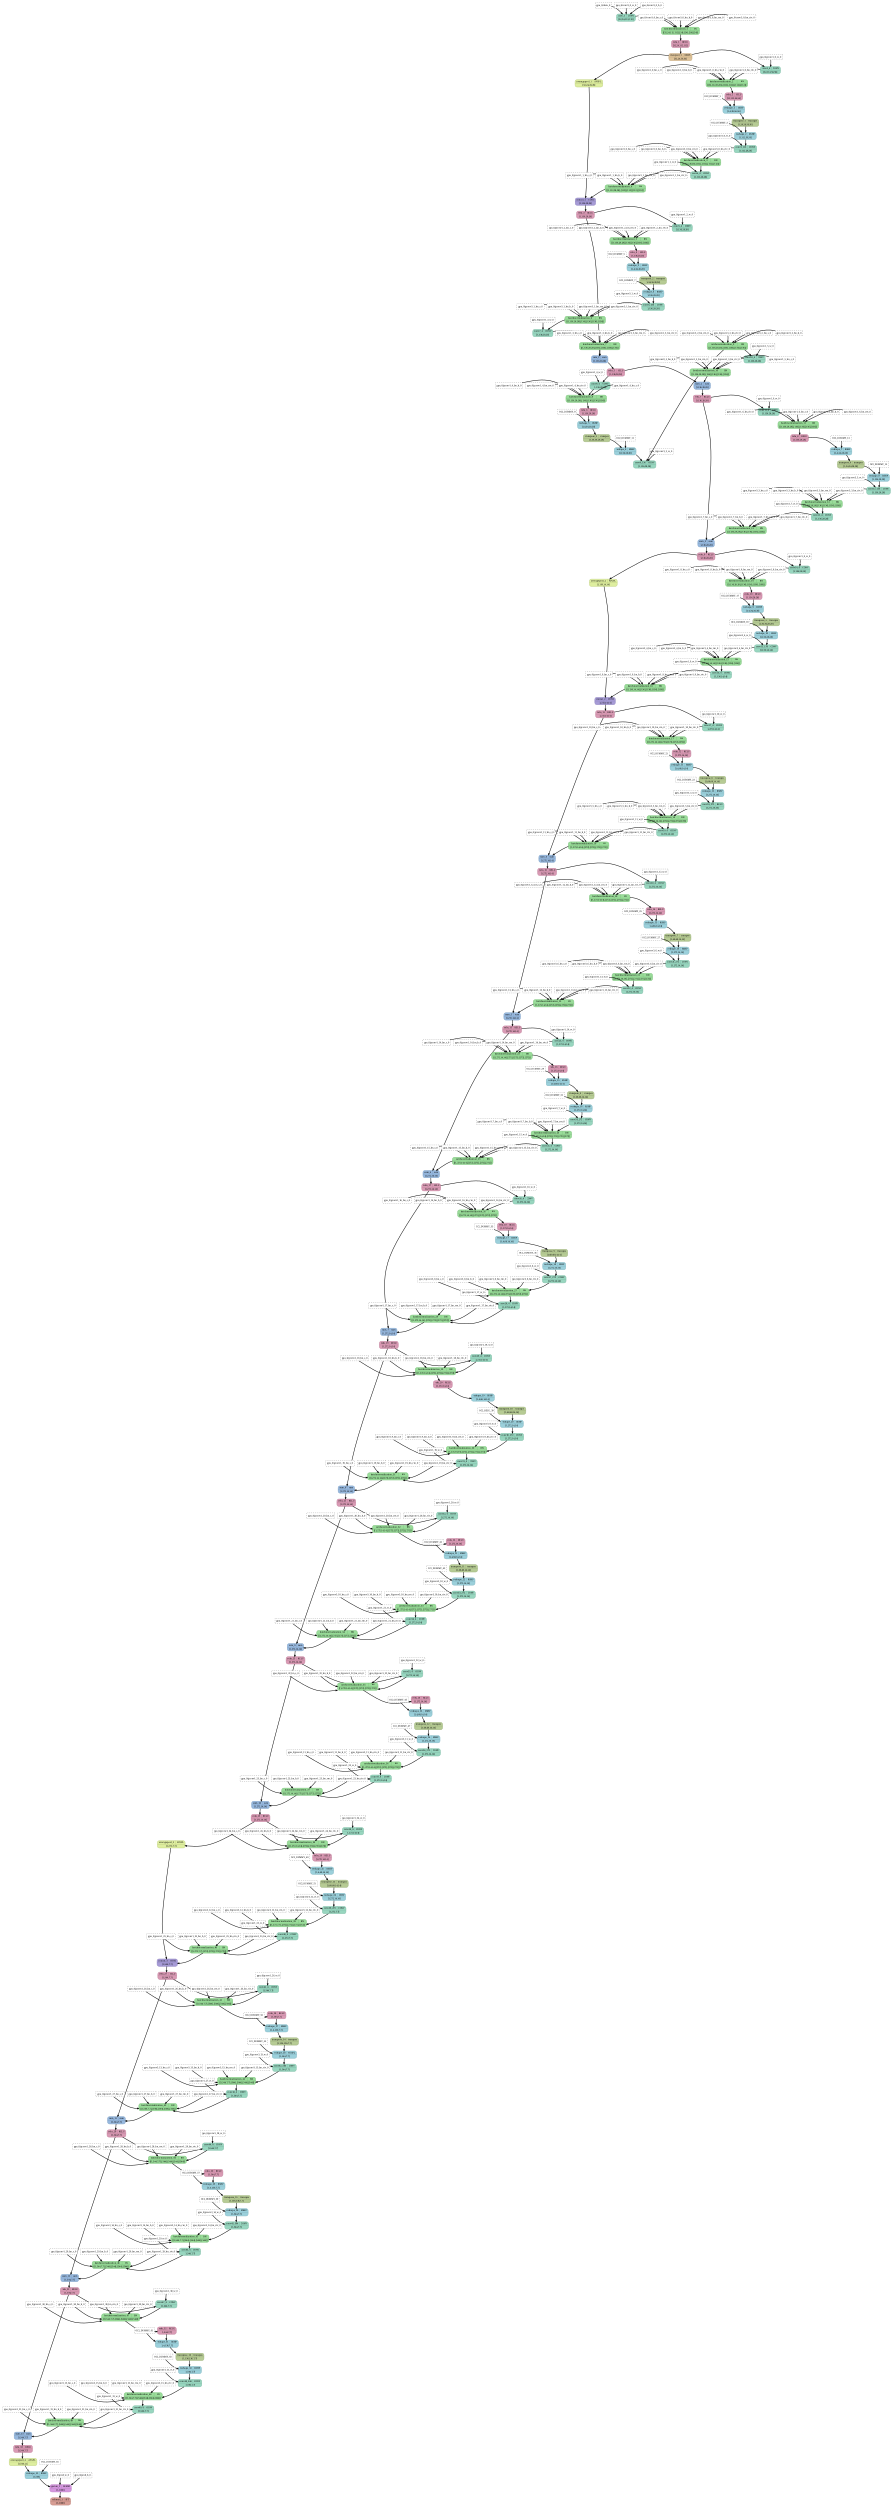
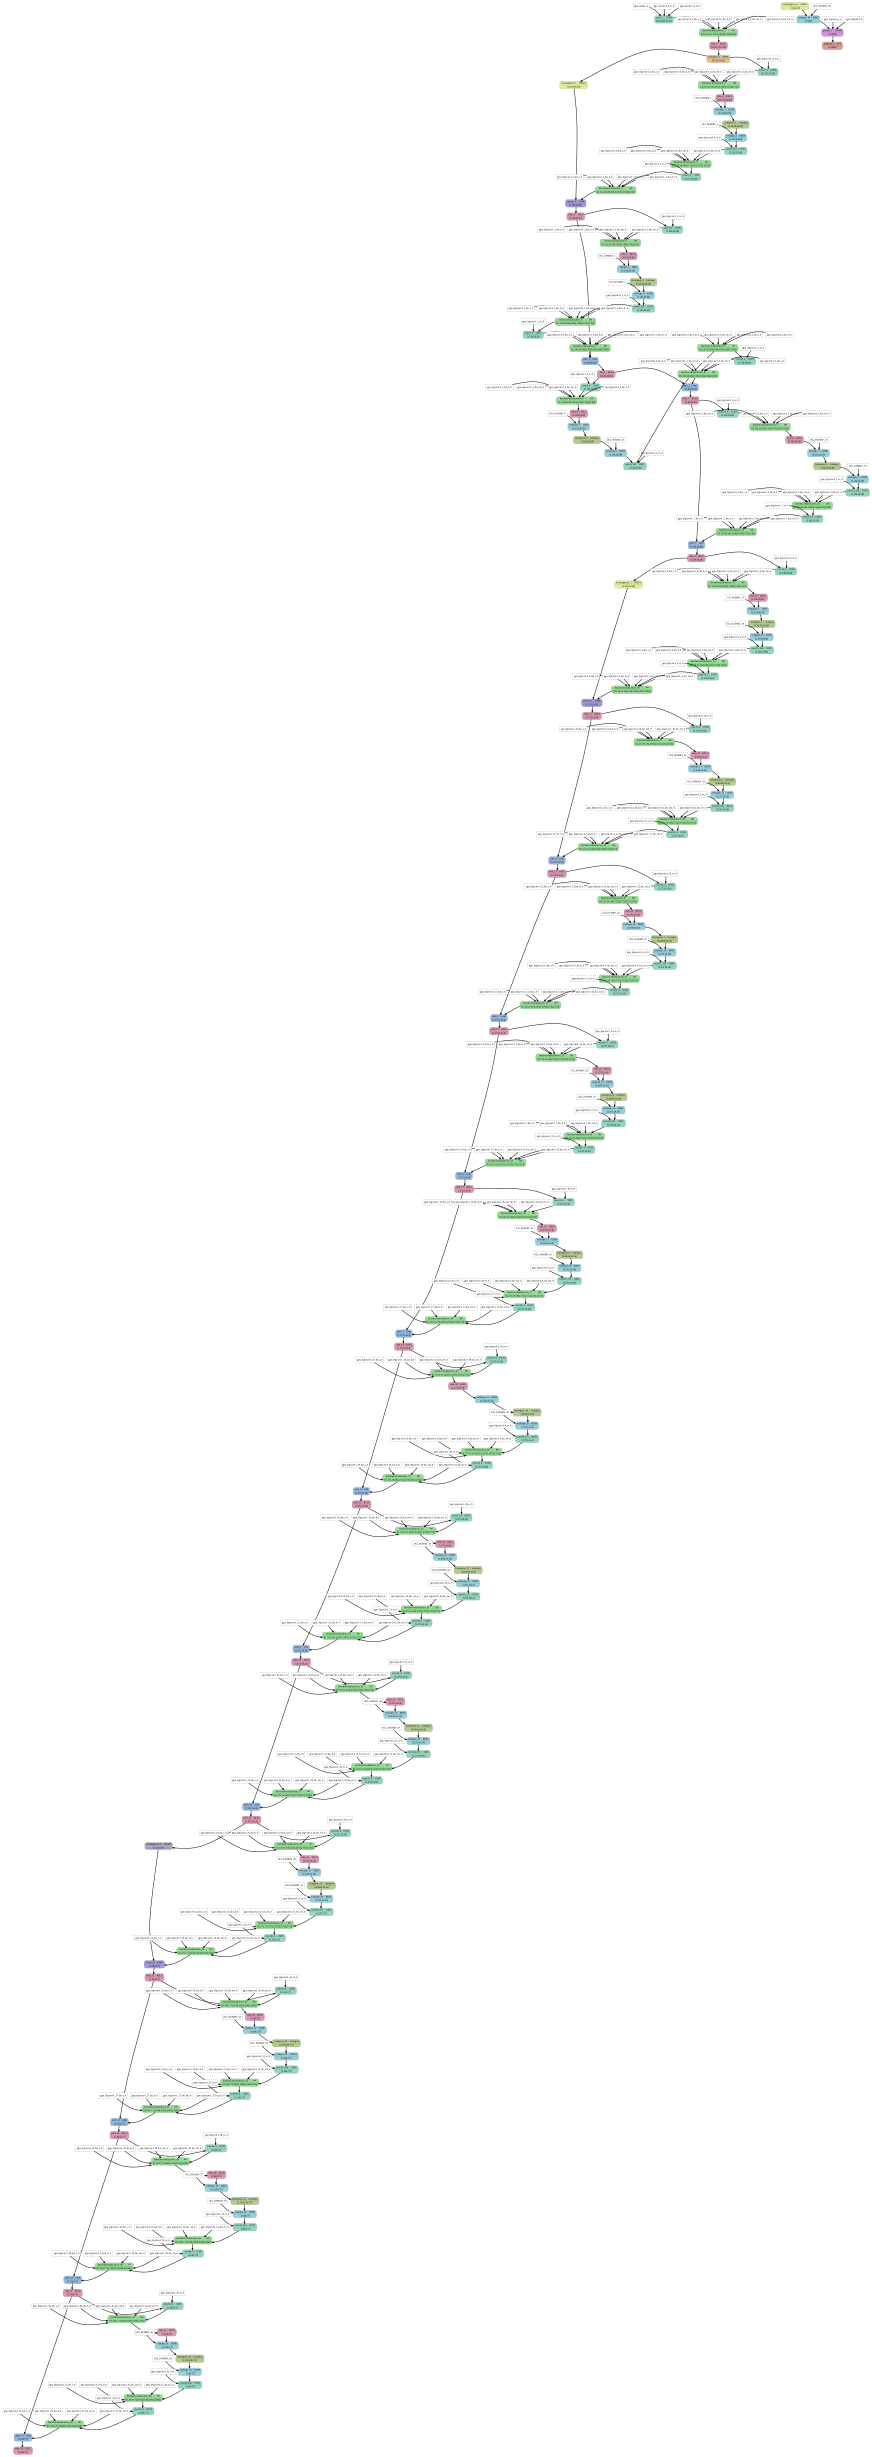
(486, 1411) -> (500, 1412)
(171, 1844) -> (159, 1846)
(23, 2455) -> none
